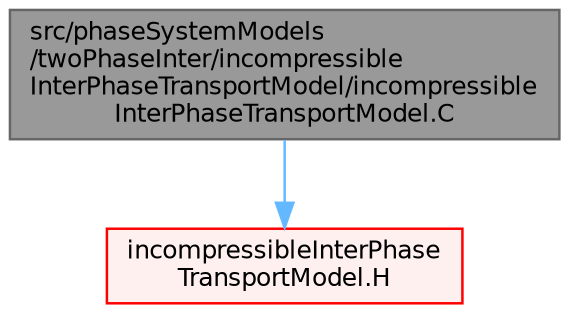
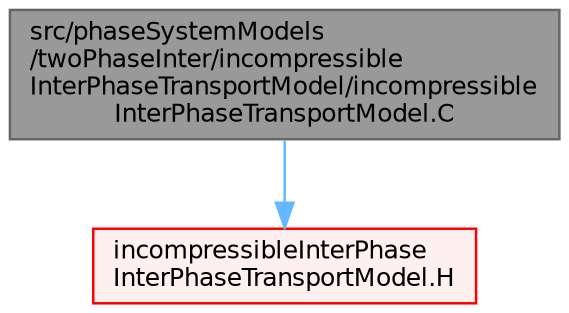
(285, 266) -> (285, 266)
